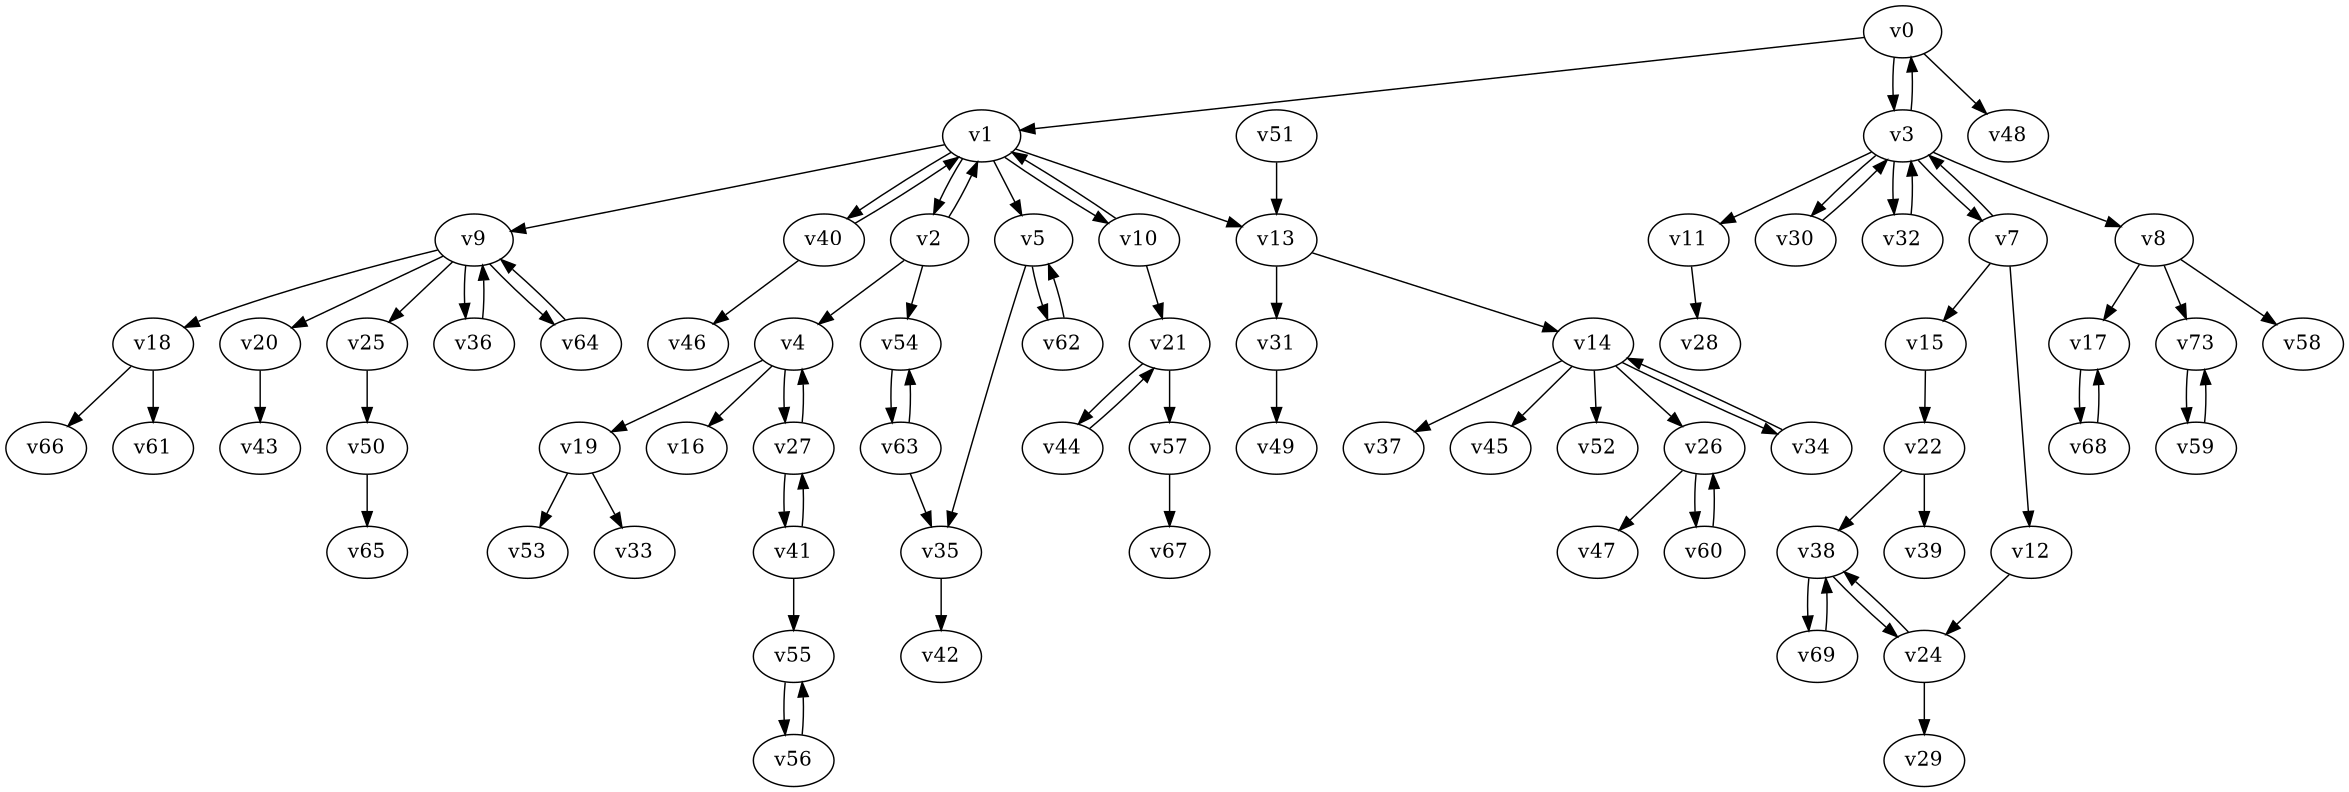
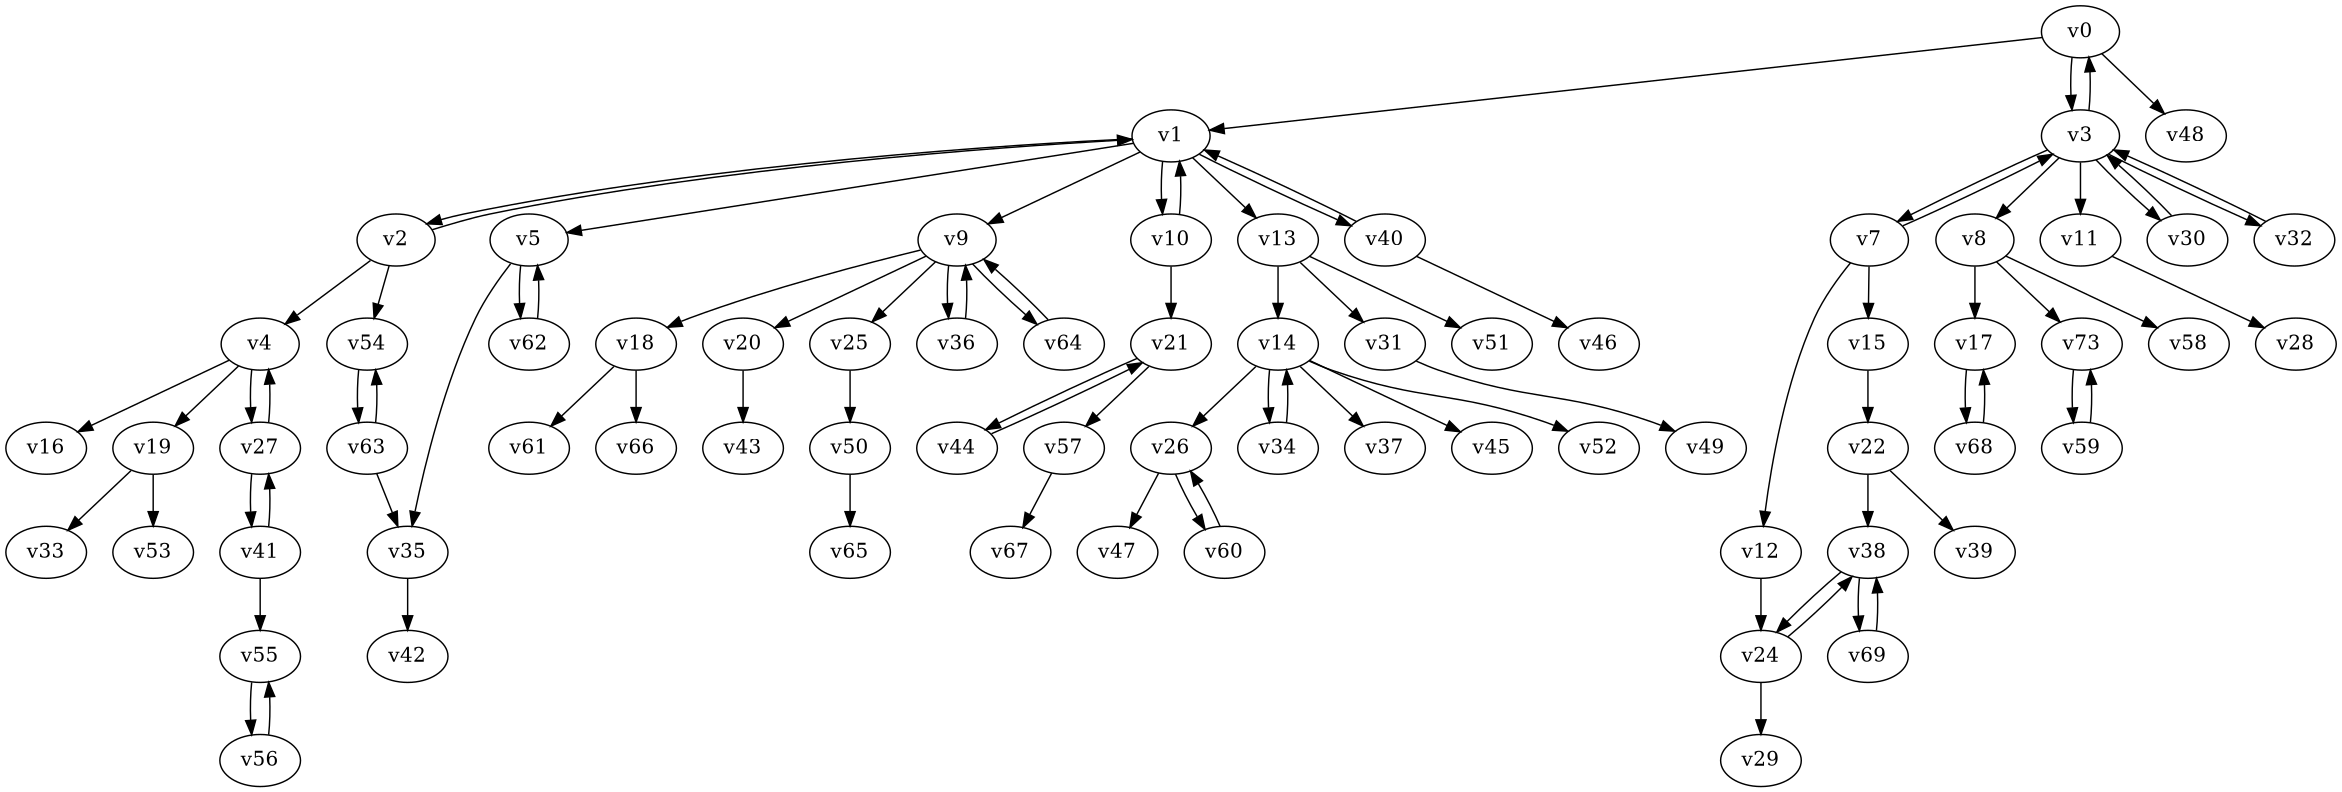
(1277, 181) -> (1378, 289)
